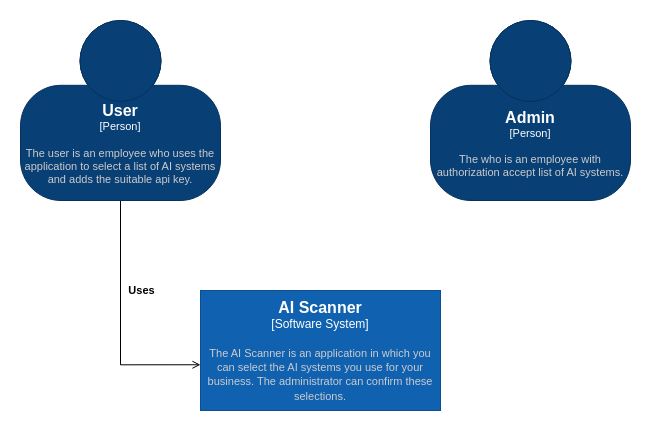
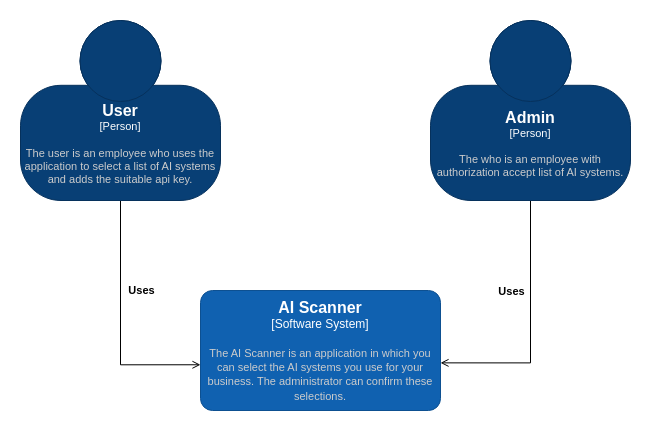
none -> (531, 325)
(321, 351) -> (321, 351)
